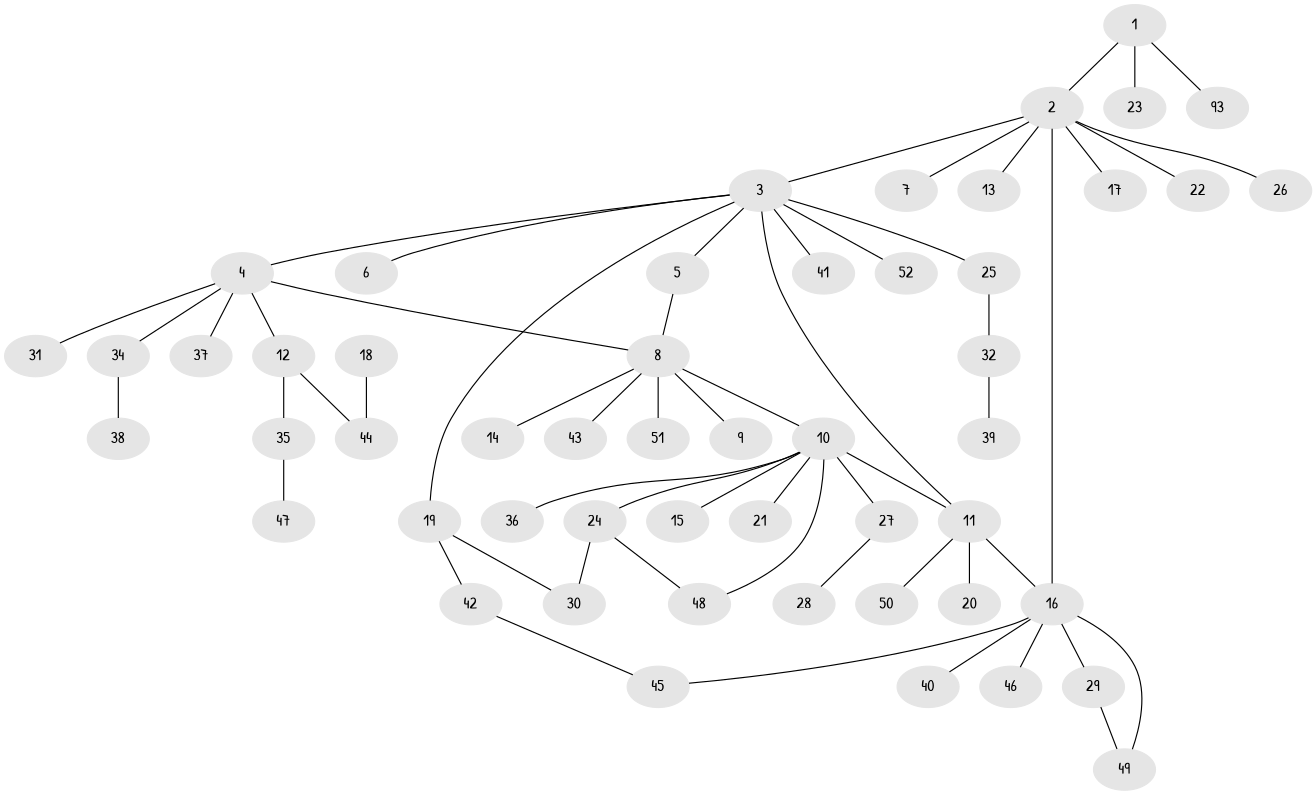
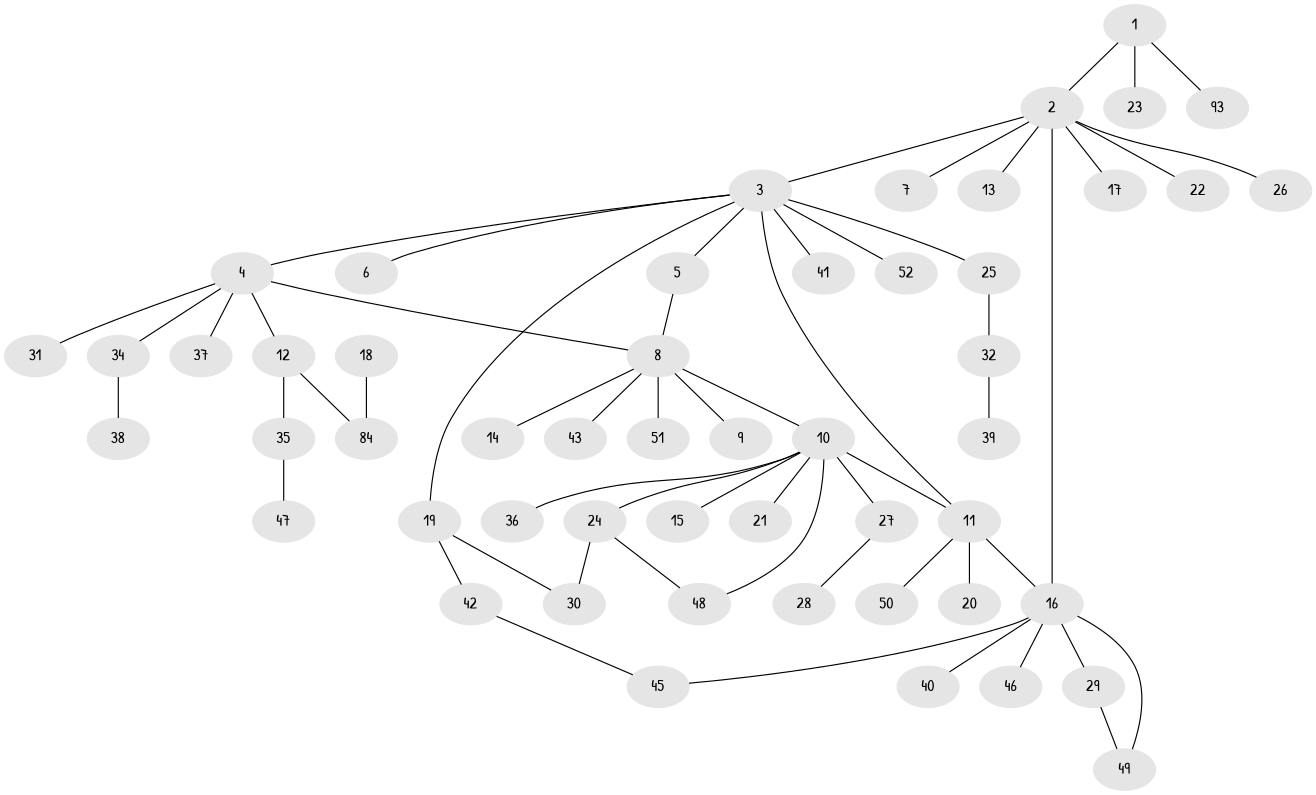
(366, 439) -> (366, 439)
